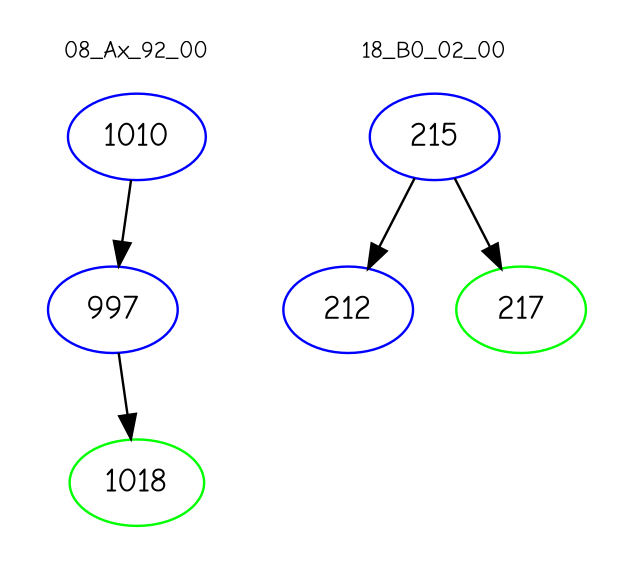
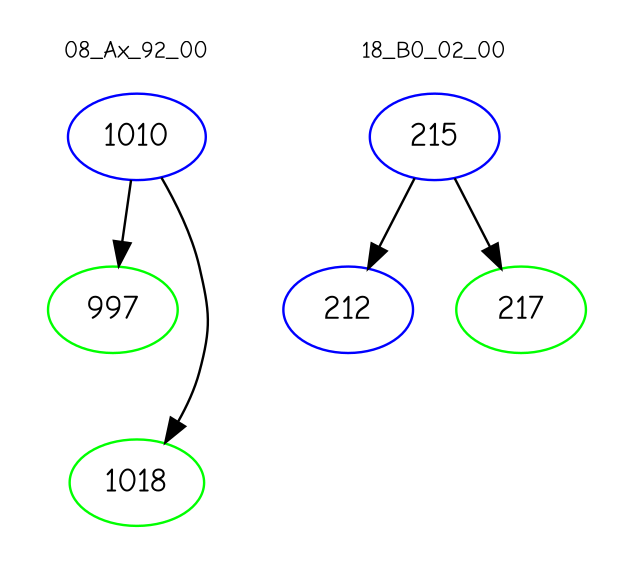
(113, 310) -> (113, 310)
(123, 384) -> (206, 298)
